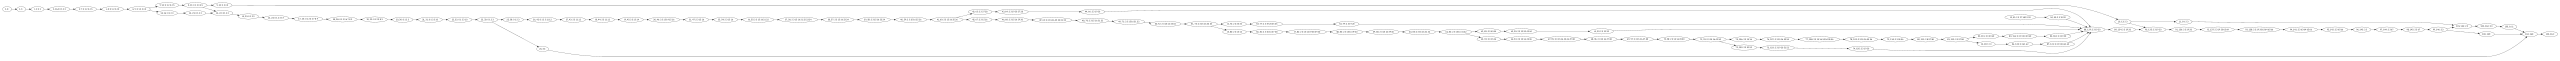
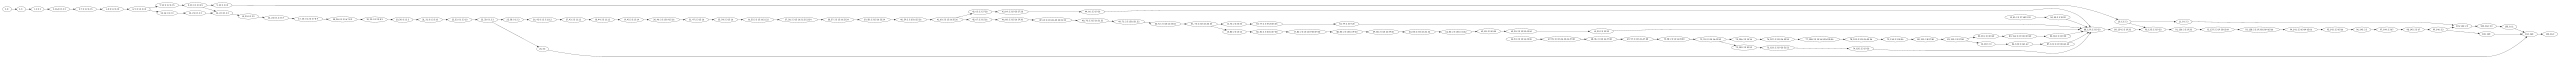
(1489, 39) -> none
